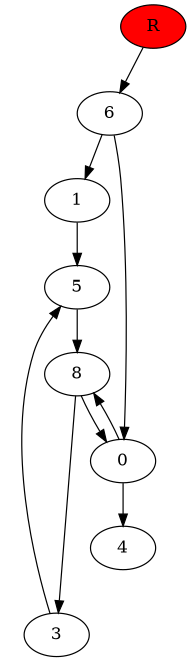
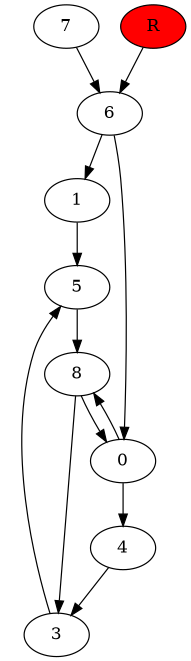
none -> (66, 27)
none -> (94, 587)
